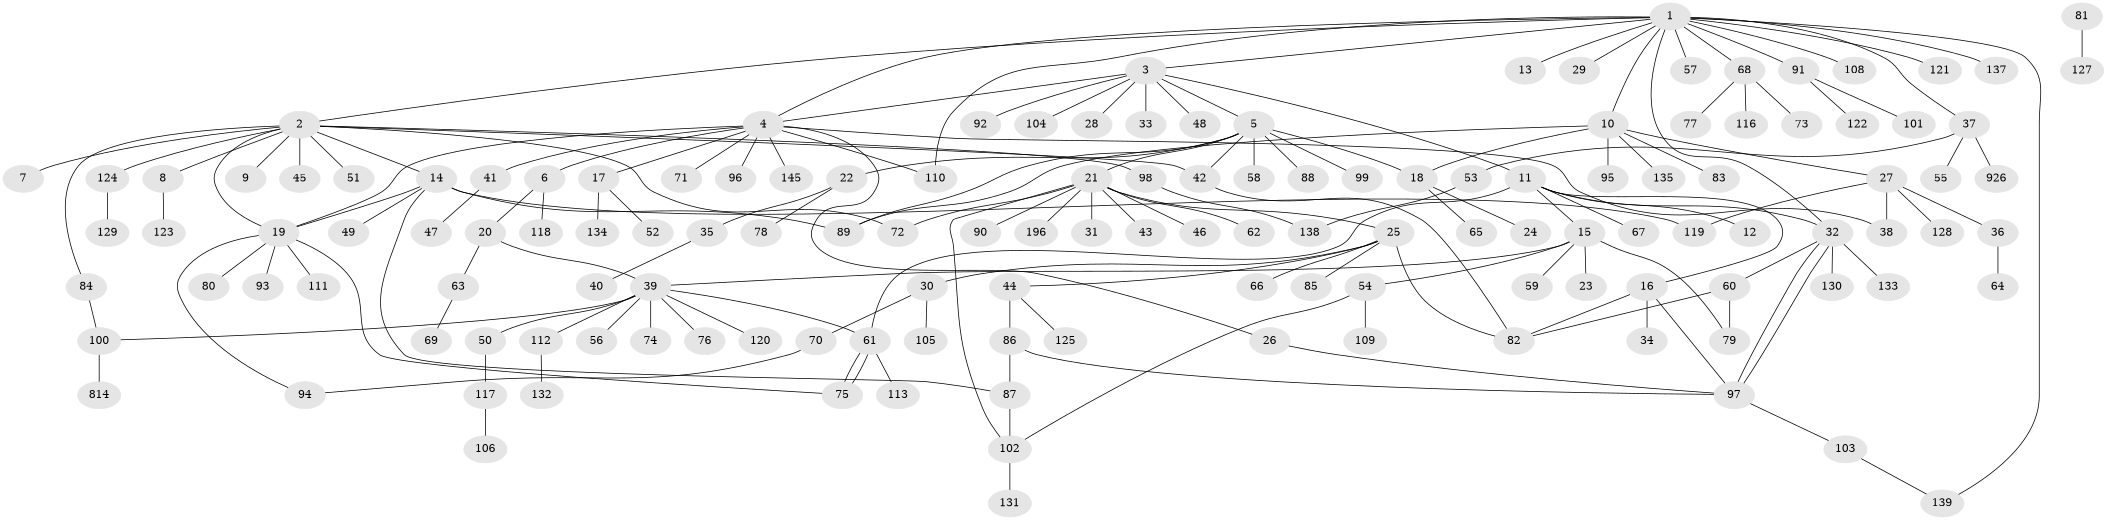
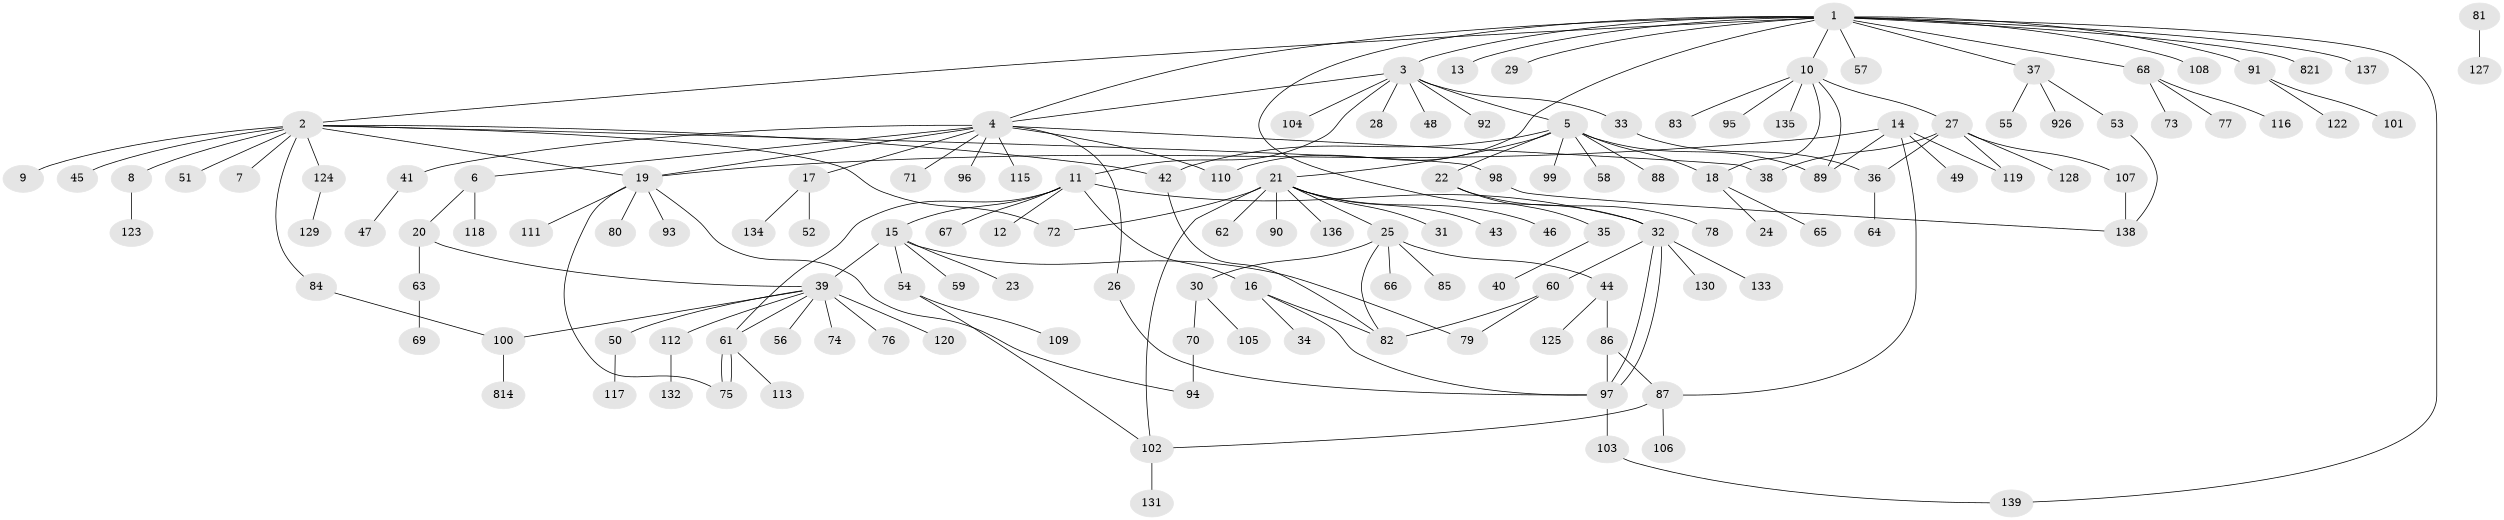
(1940, 71) -> (2311, 71)
(368, 152) -> none
none -> (1759, 152)
(791, 179) -> (1020, 179)
none -> (2126, 179)
(1036, 233) -> (1332, 233)
(485, 422) -> (1663, 422)
